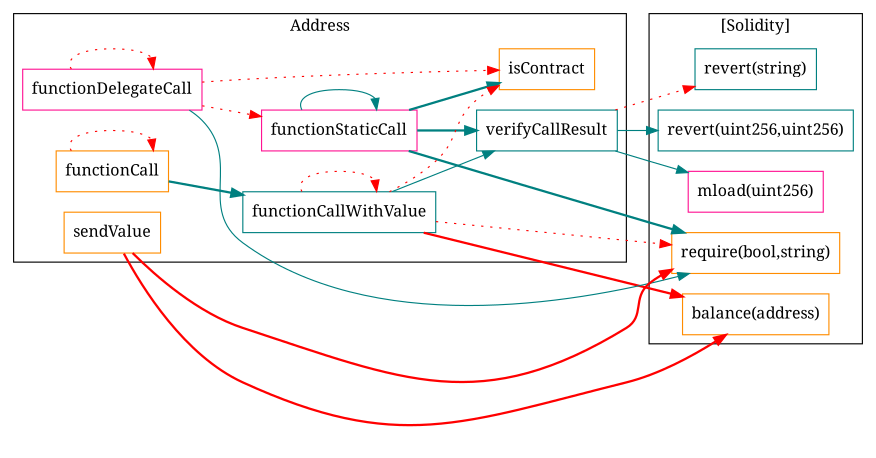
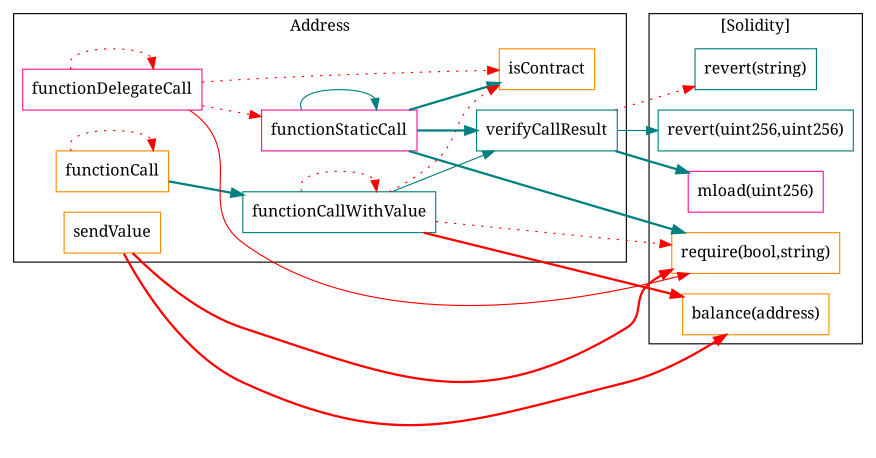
(642, 159) -> (642, 159)
(381, 297) -> (381, 297)
